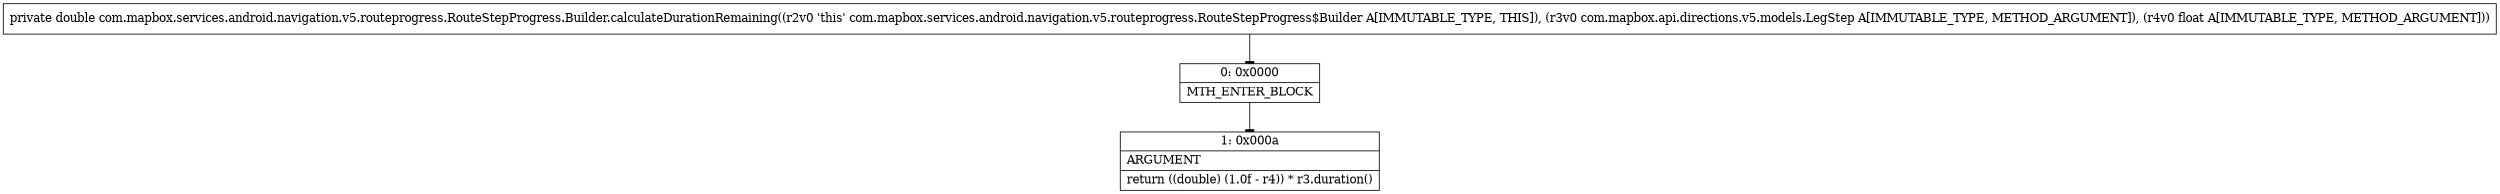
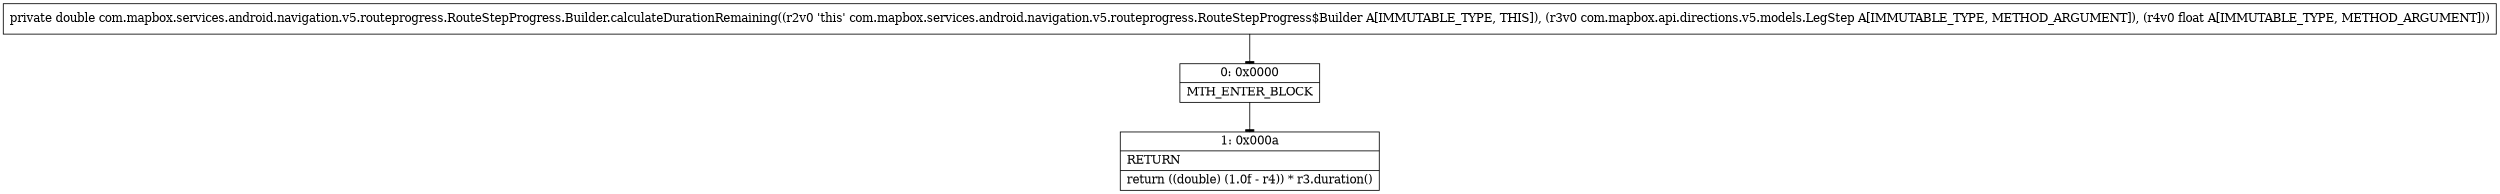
(1164, 160) -> (1154, 160)
